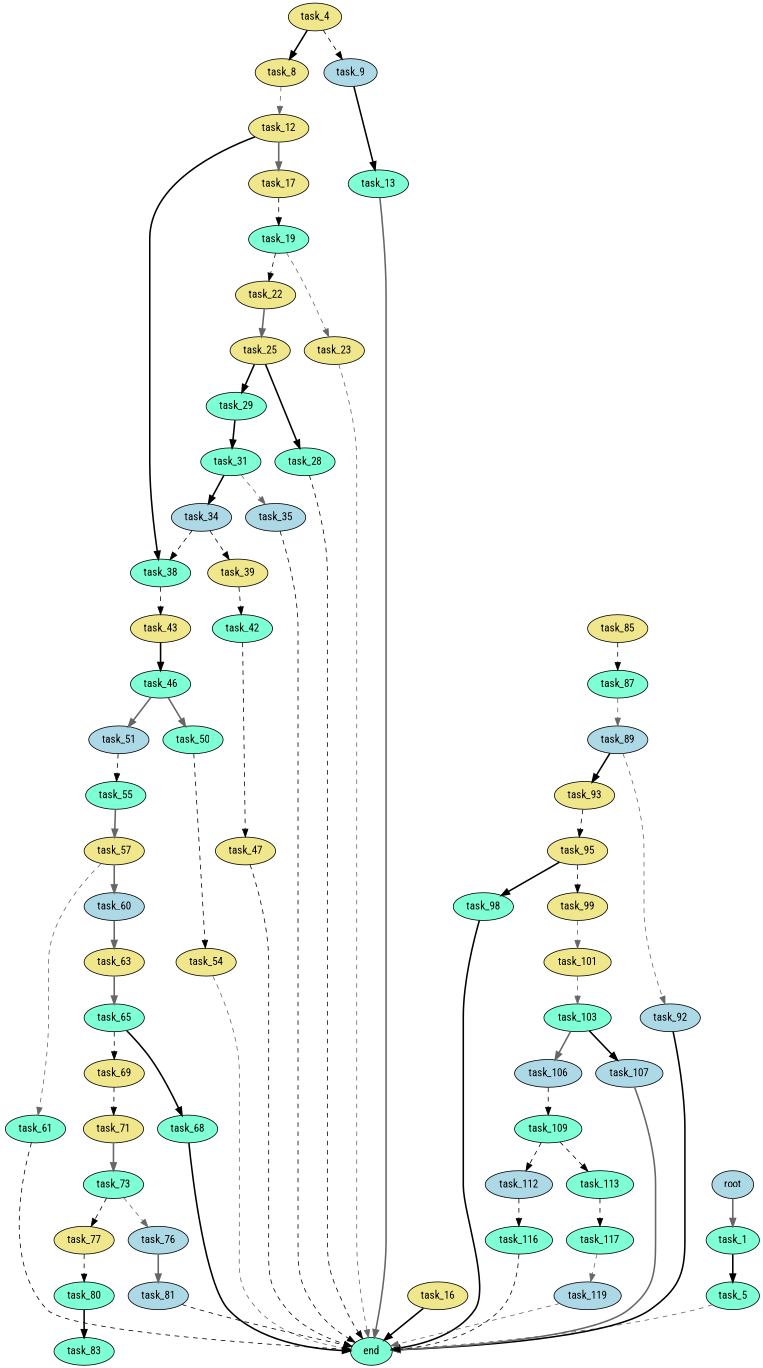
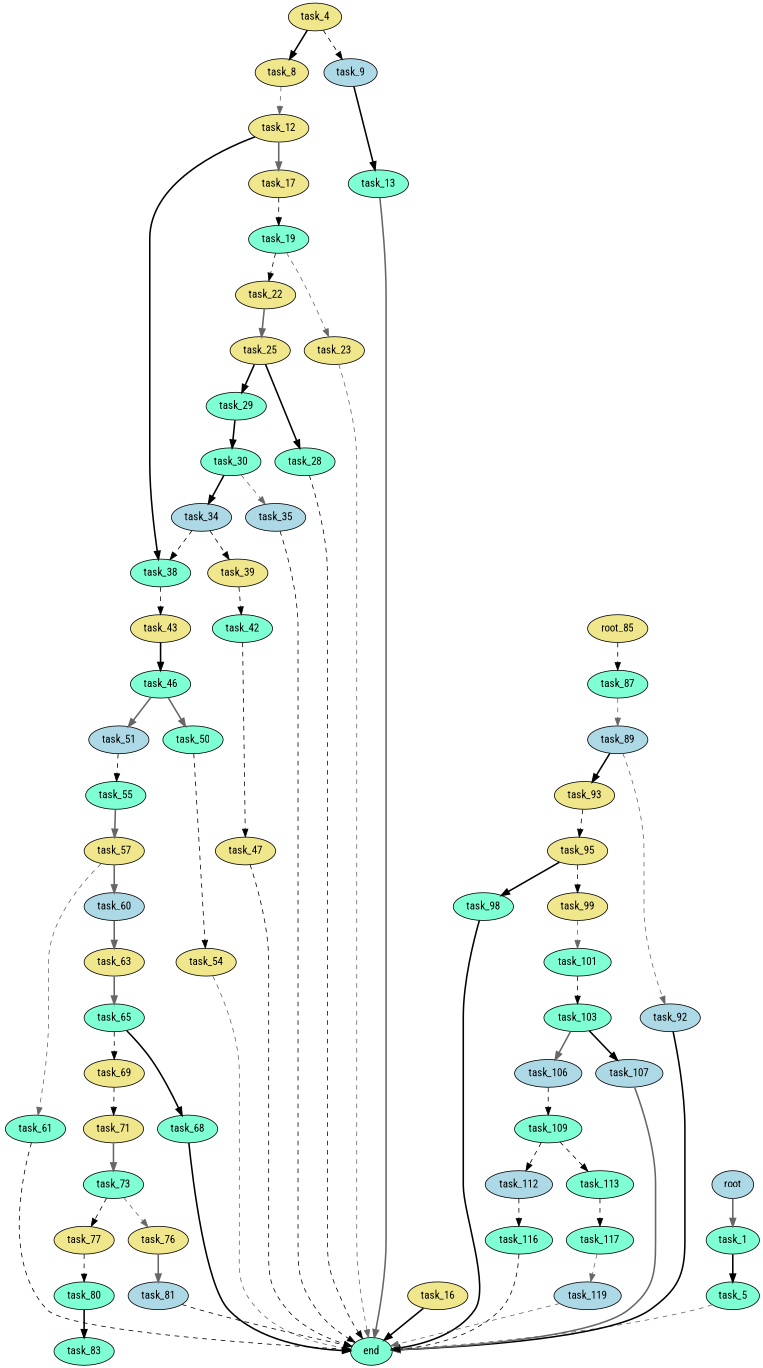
(231, 462) -> (231, 462)
(618, 629) -> (618, 629)
(578, 962) -> (578, 962)
(578, 986) -> (578, 986)
(158, 1240) -> (158, 1240)
